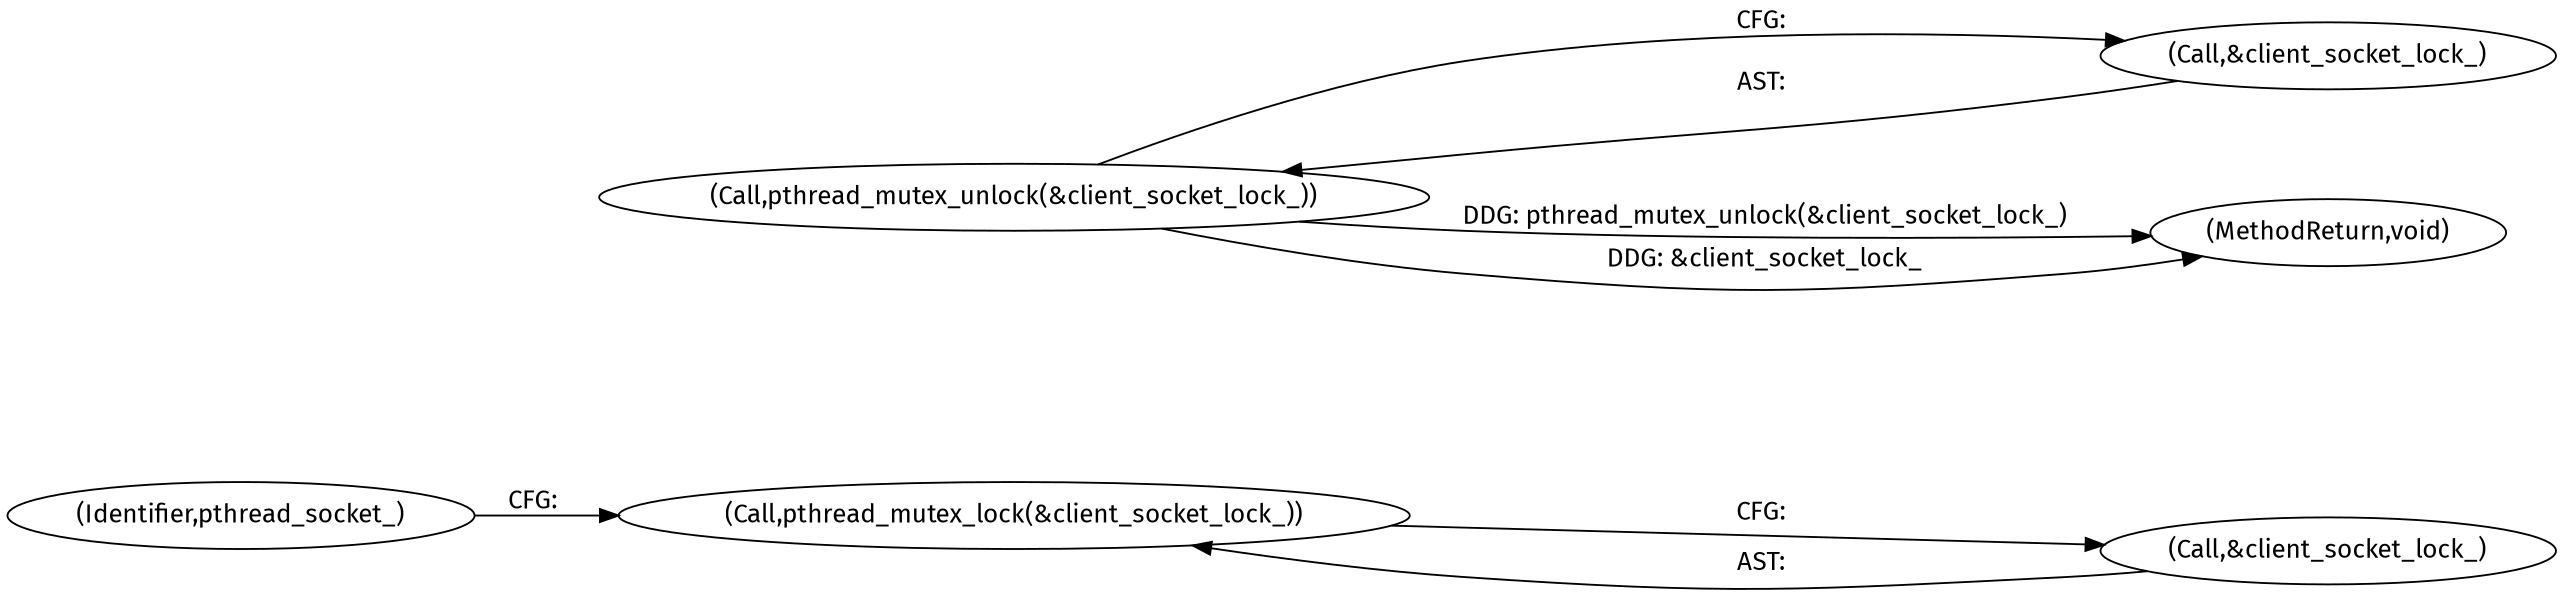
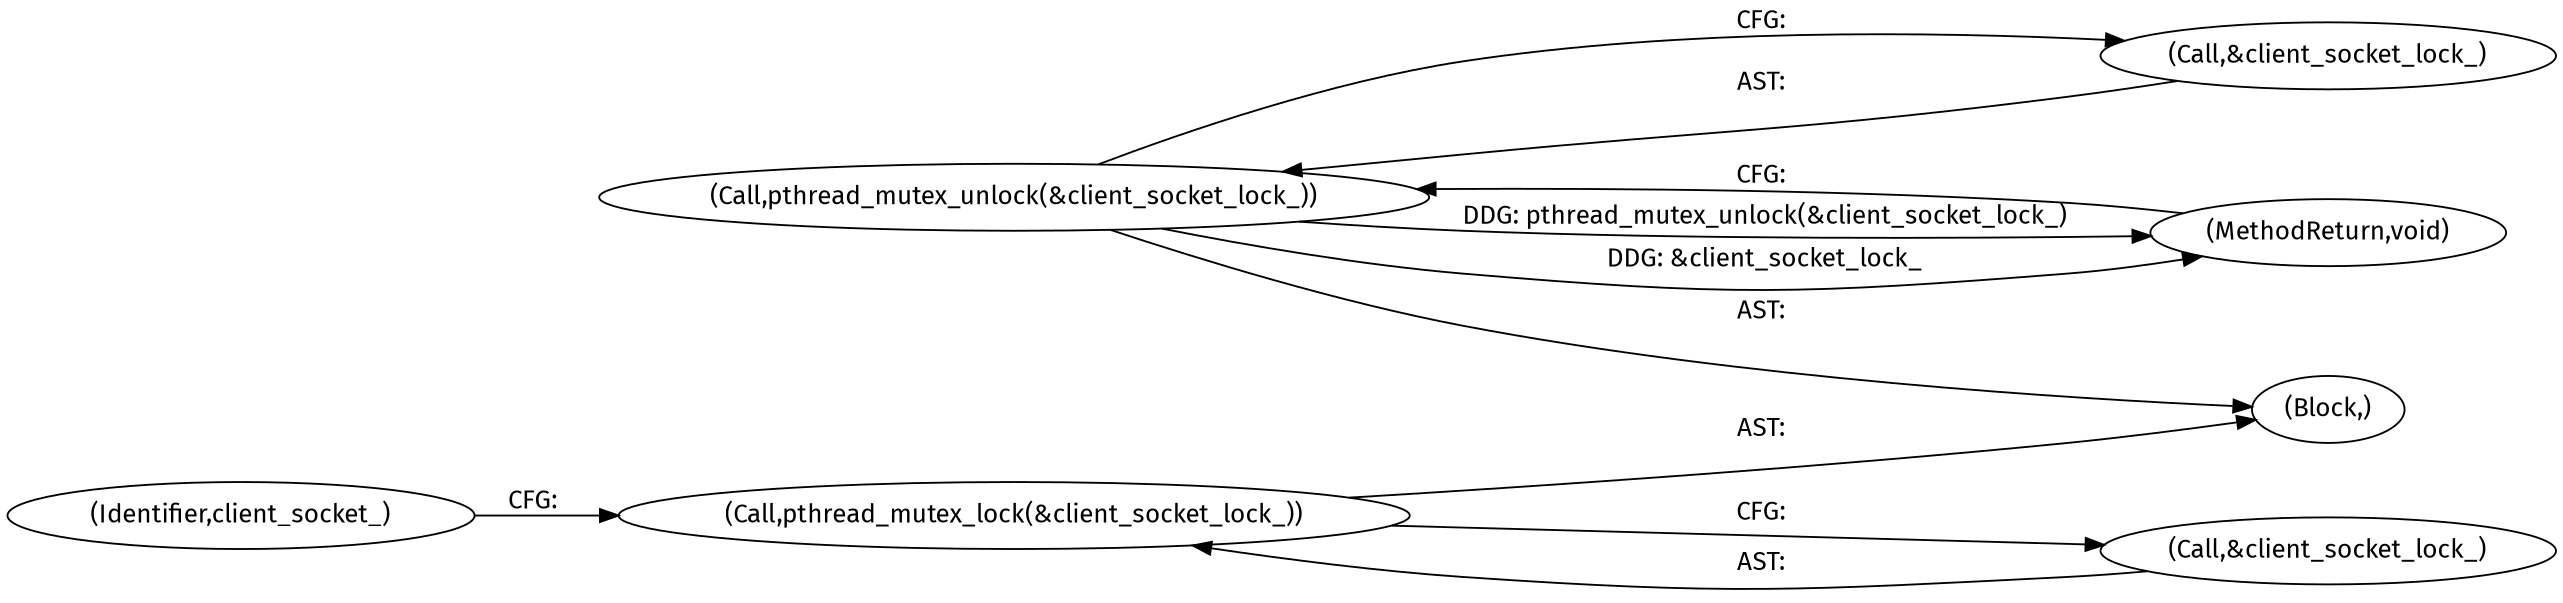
none -> (1810, 192)
none -> (2328, 409)
(241, 516) -> (241, 516)
